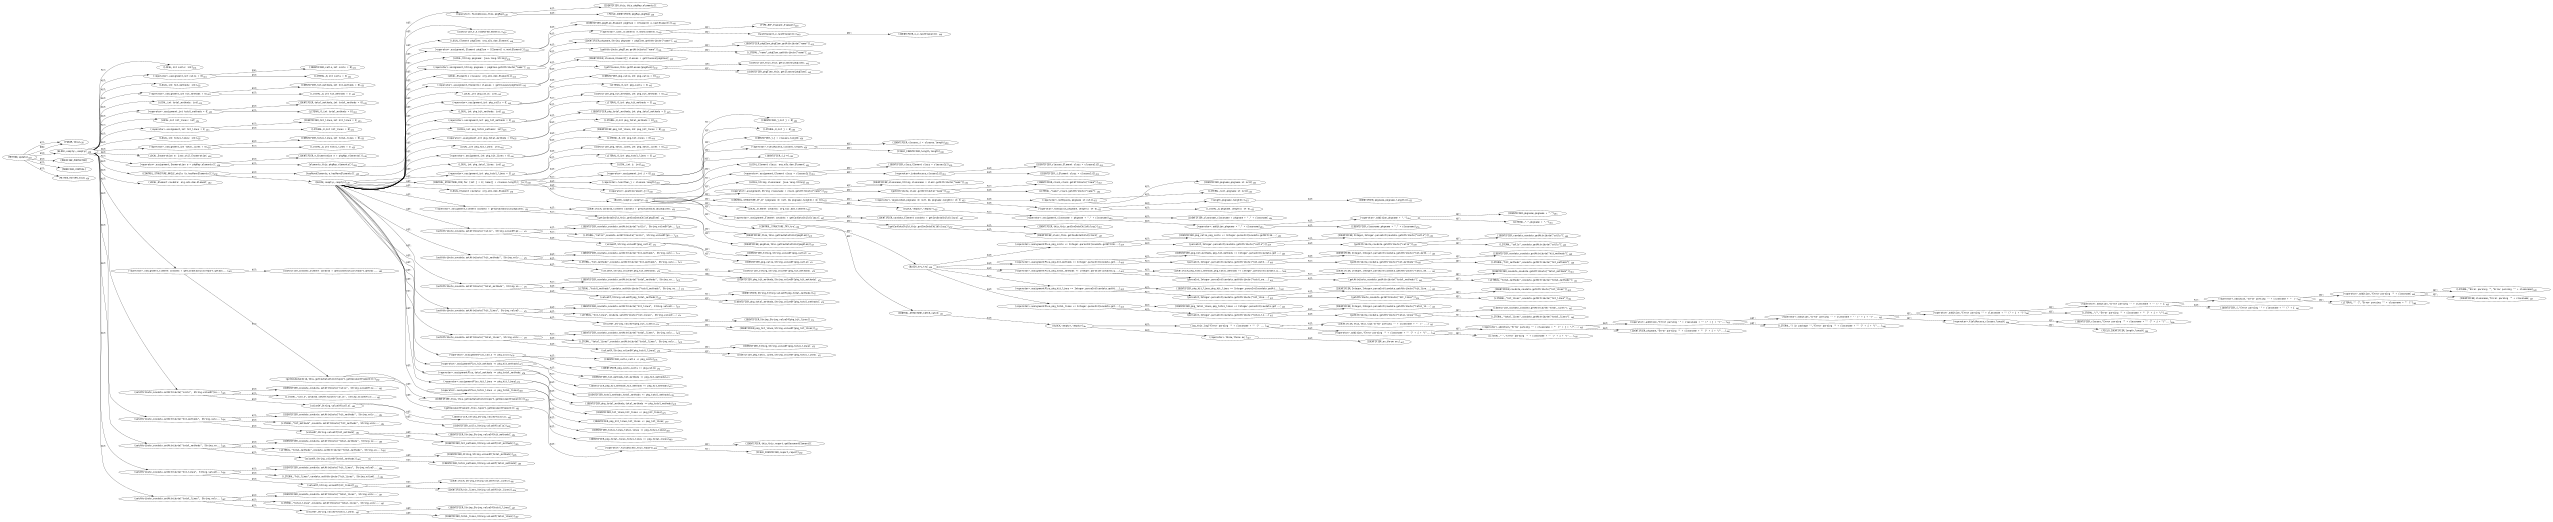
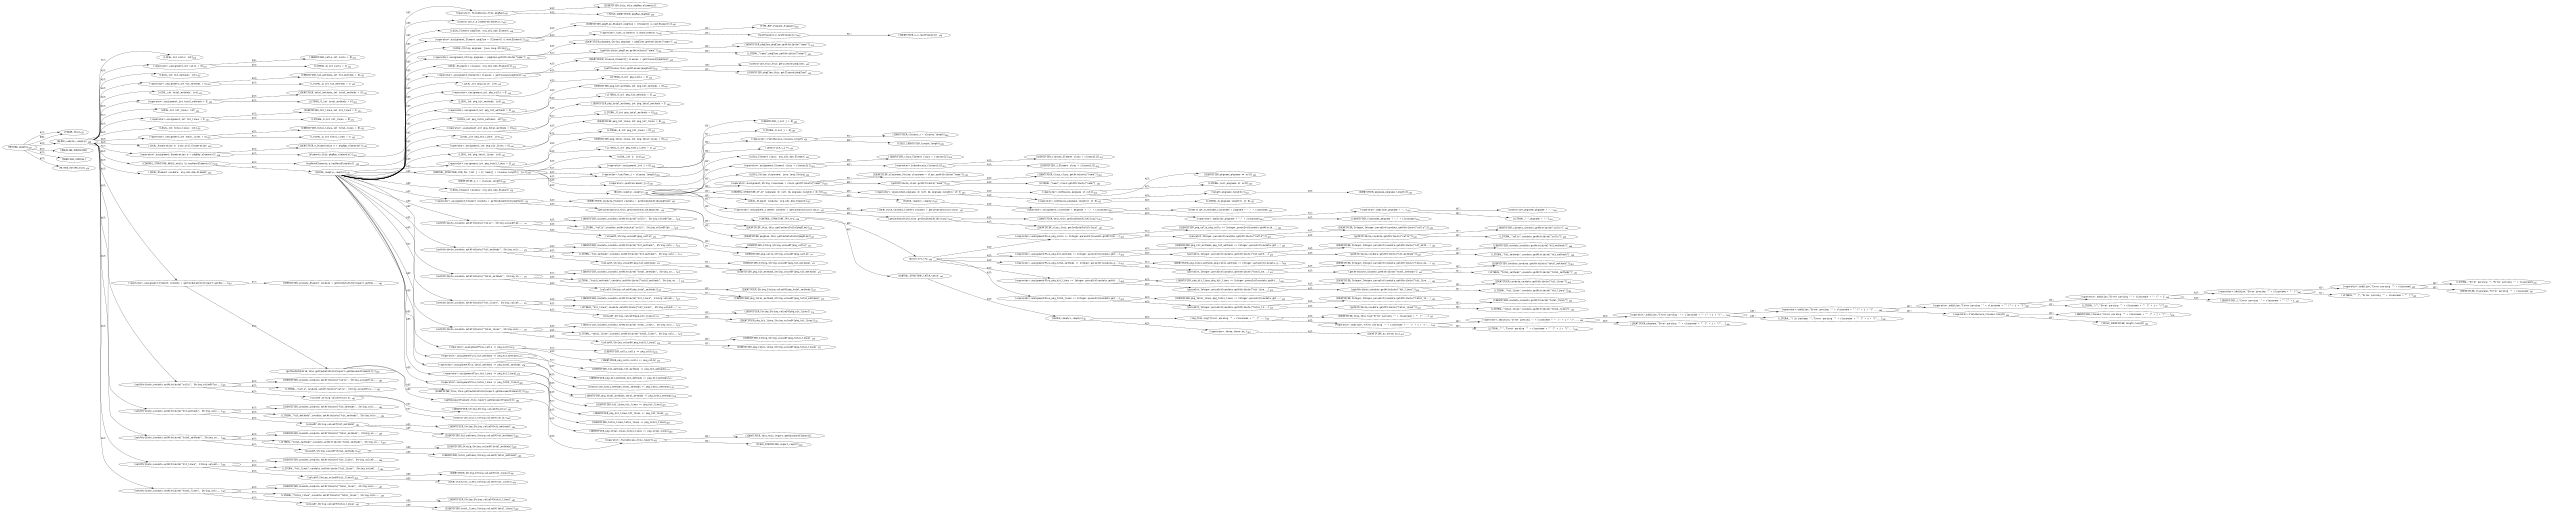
(631, 76) -> none
(706, 146) -> (553, 178)
